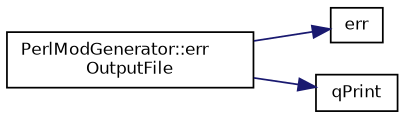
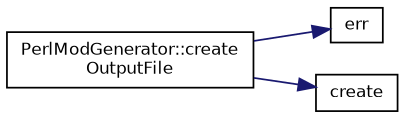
(130, 60) -> (130, 60)
(357, 93) -> (357, 93)
